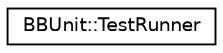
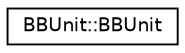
(112, 26) -> (93, 26)
